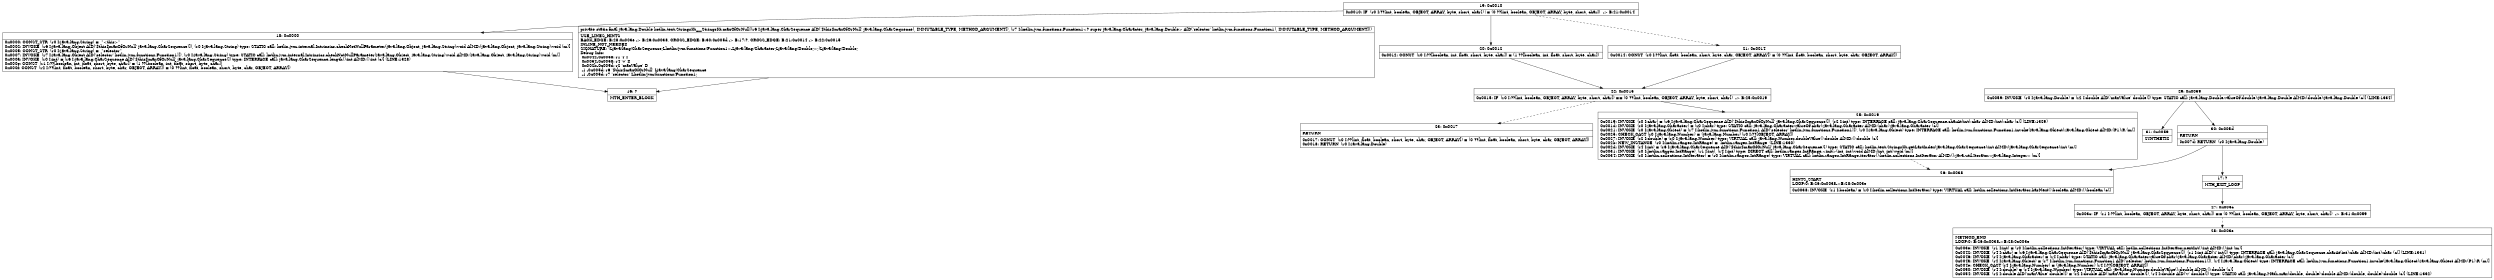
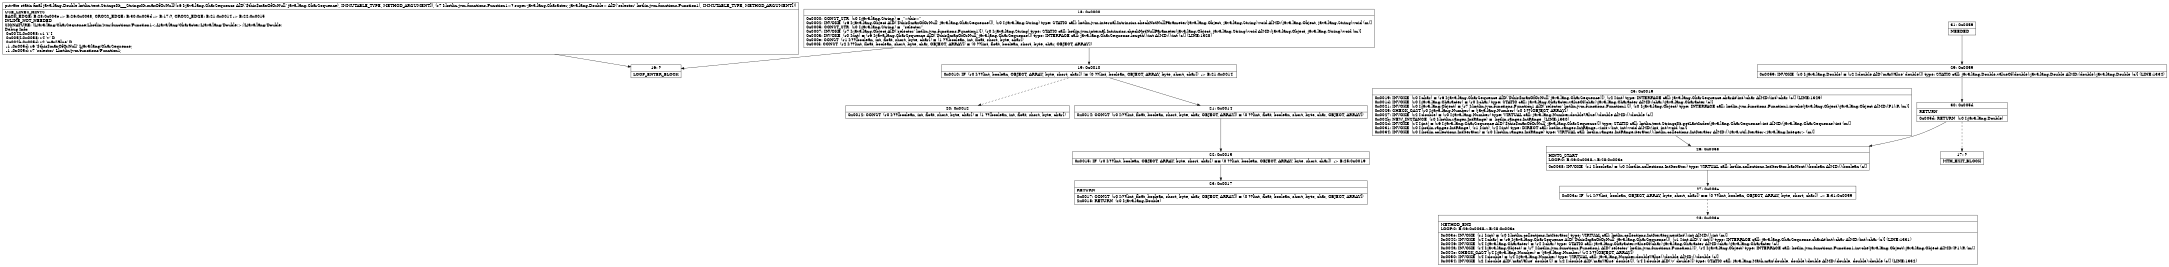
(913, 17) -> (1089, 55)
(1491, 29) -> (1025, 91)
(1626, 30) -> (1154, 91)
(1555, 73) -> none
(632, 98) -> (656, 74)
(1691, 107) -> none
(1548, 112) -> (1221, 171)
(2173, 114) -> (1962, 48)
(2157, 139) -> (1960, 32)
(2222, 142) -> (1962, 118)
(1345, 144) -> (1120, 201)
(2222, 159) -> (1962, 135)
(1919, 164) -> (1682, 140)
(2222, 185) -> (1962, 161)
(2222, 195) -> (1708, 177)
